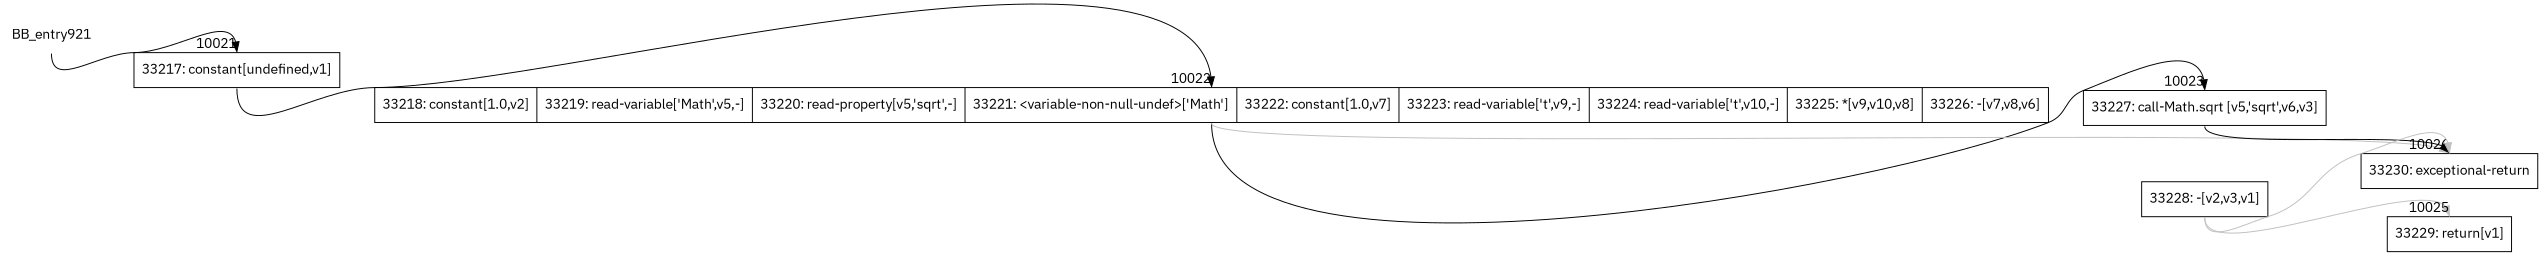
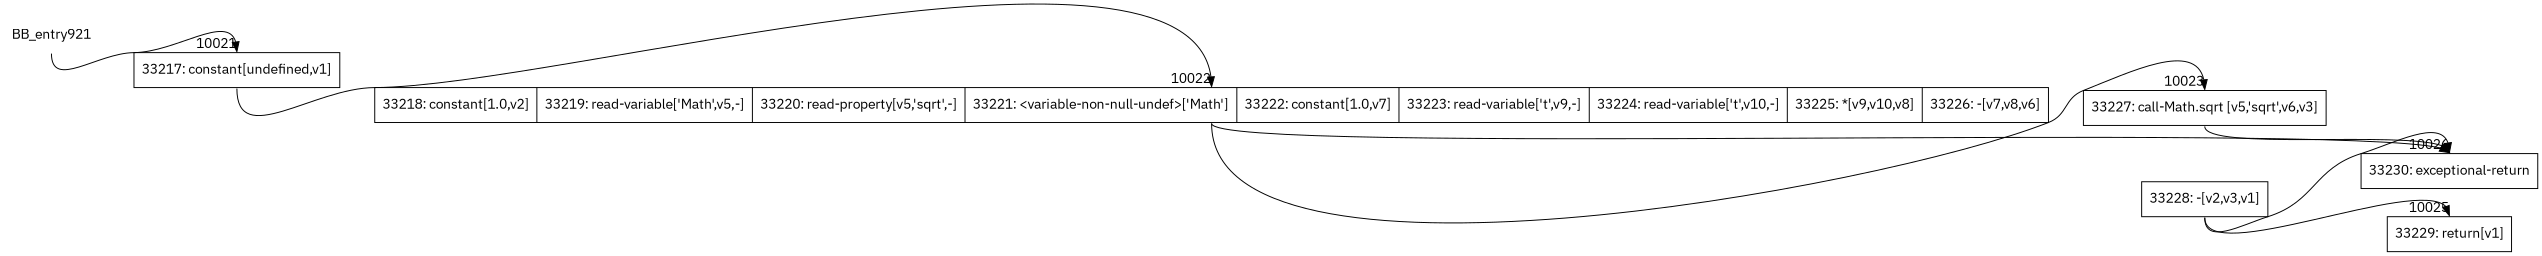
(1826, 138) -> (1826, 138)
(2321, 178) -> (2321, 178)
(2323, 218) -> (2323, 218)
